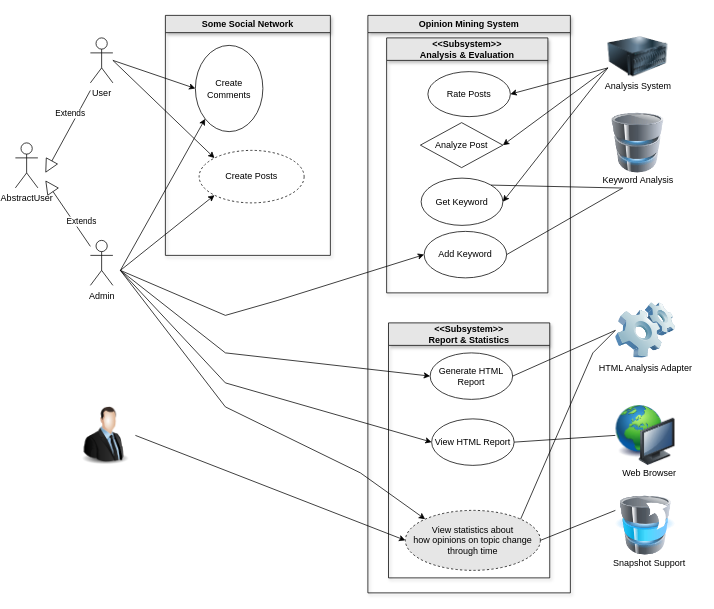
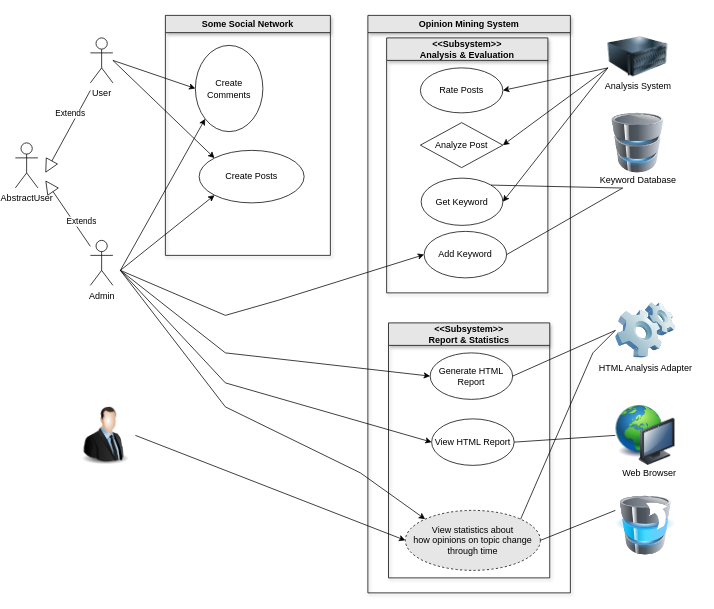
(469, 94) -> (462, 90)
(252, 177) -> (252, 177)
(638, 180) -> (638, 180)
(649, 563) -> none
